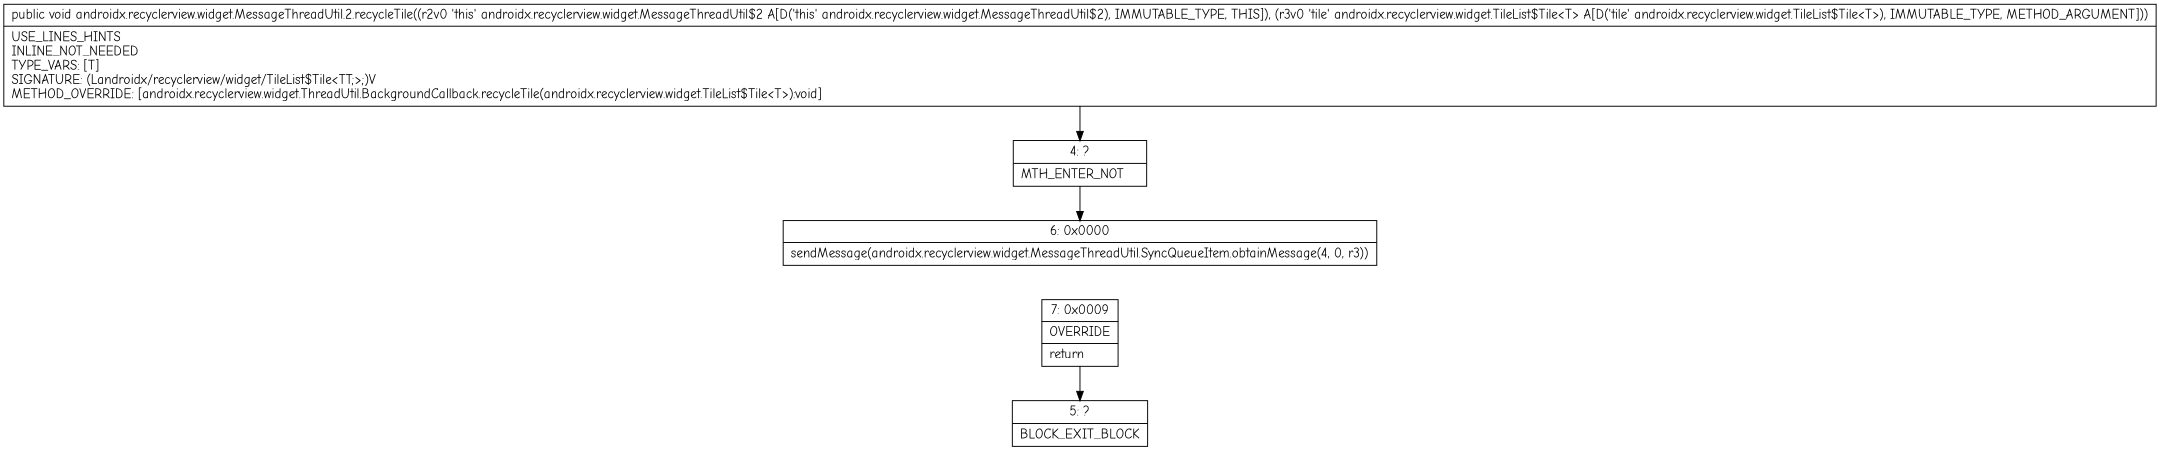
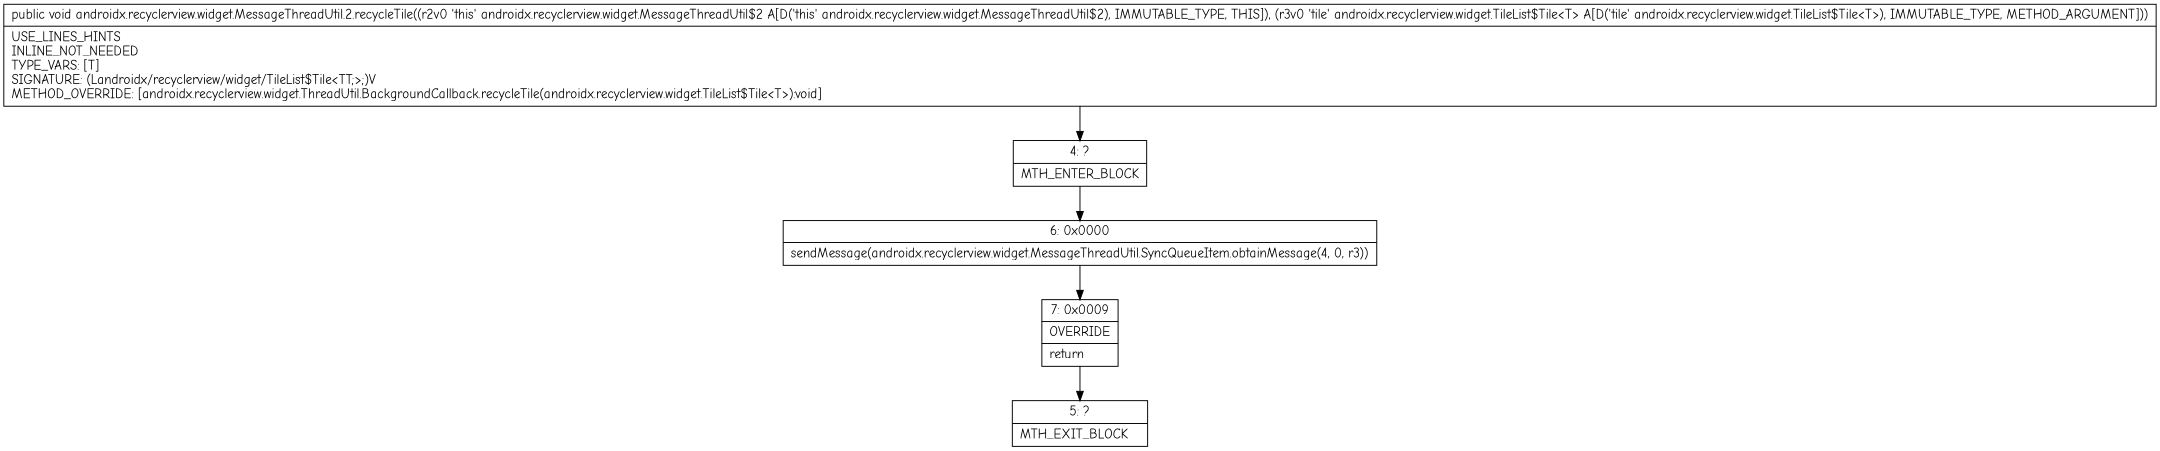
(1073, 174) -> (1080, 174)
none -> (1080, 278)
(1080, 434) -> (1074, 434)
